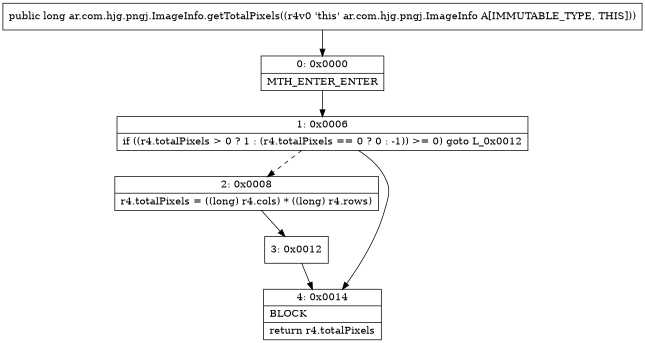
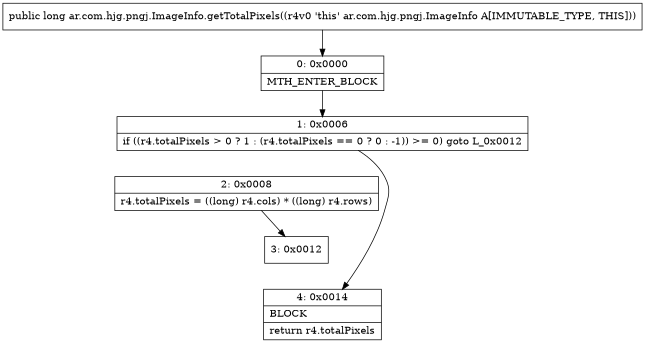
(322, 82) -> (322, 82)
(288, 161) -> none
(306, 273) -> none
